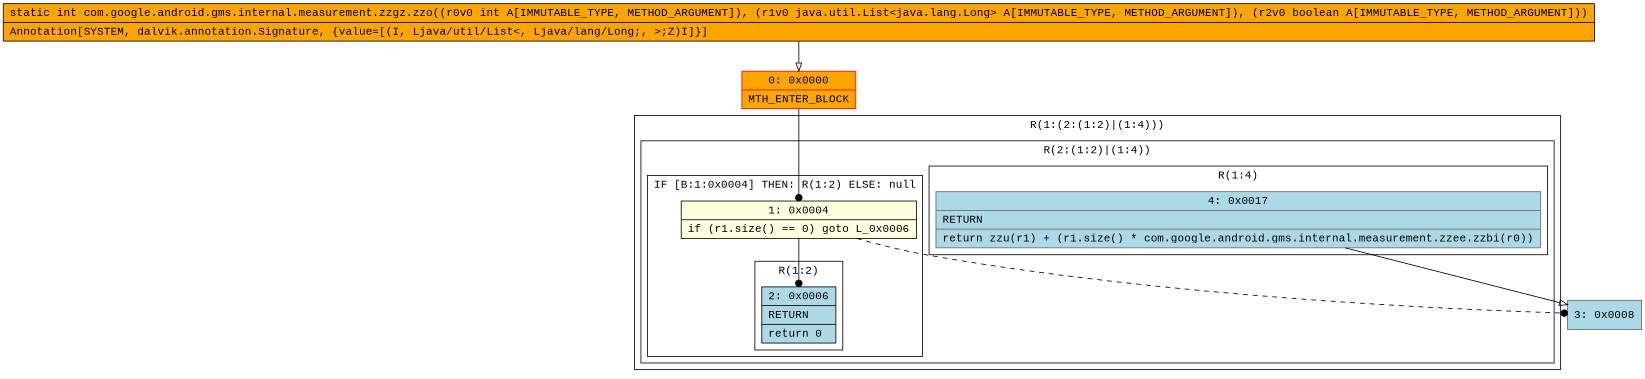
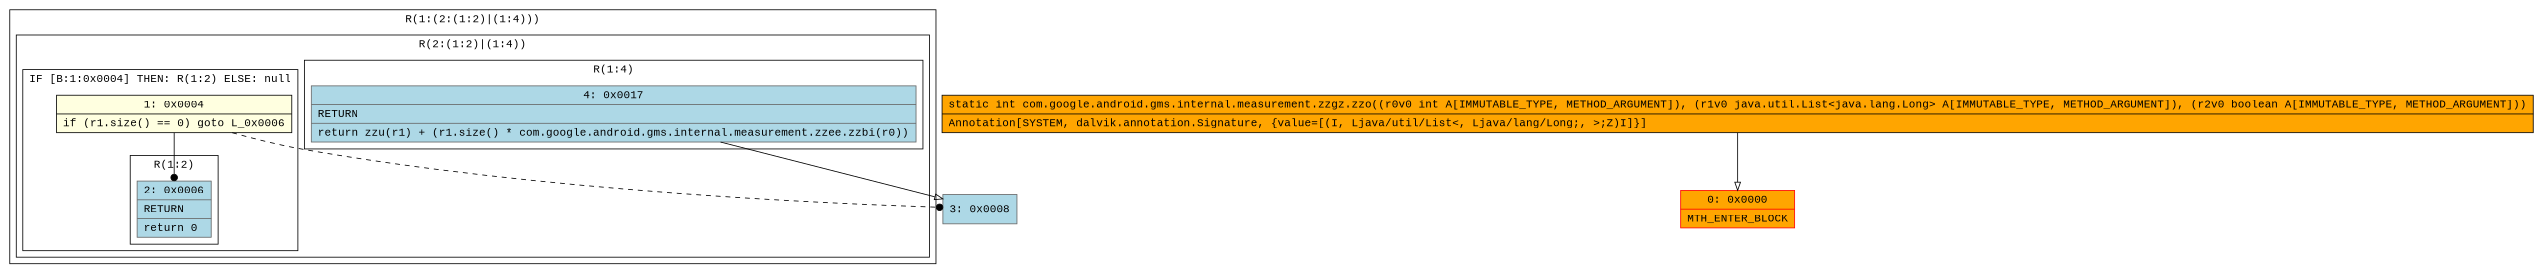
(799, 152) -> none
(799, 315) -> (174, 209)
